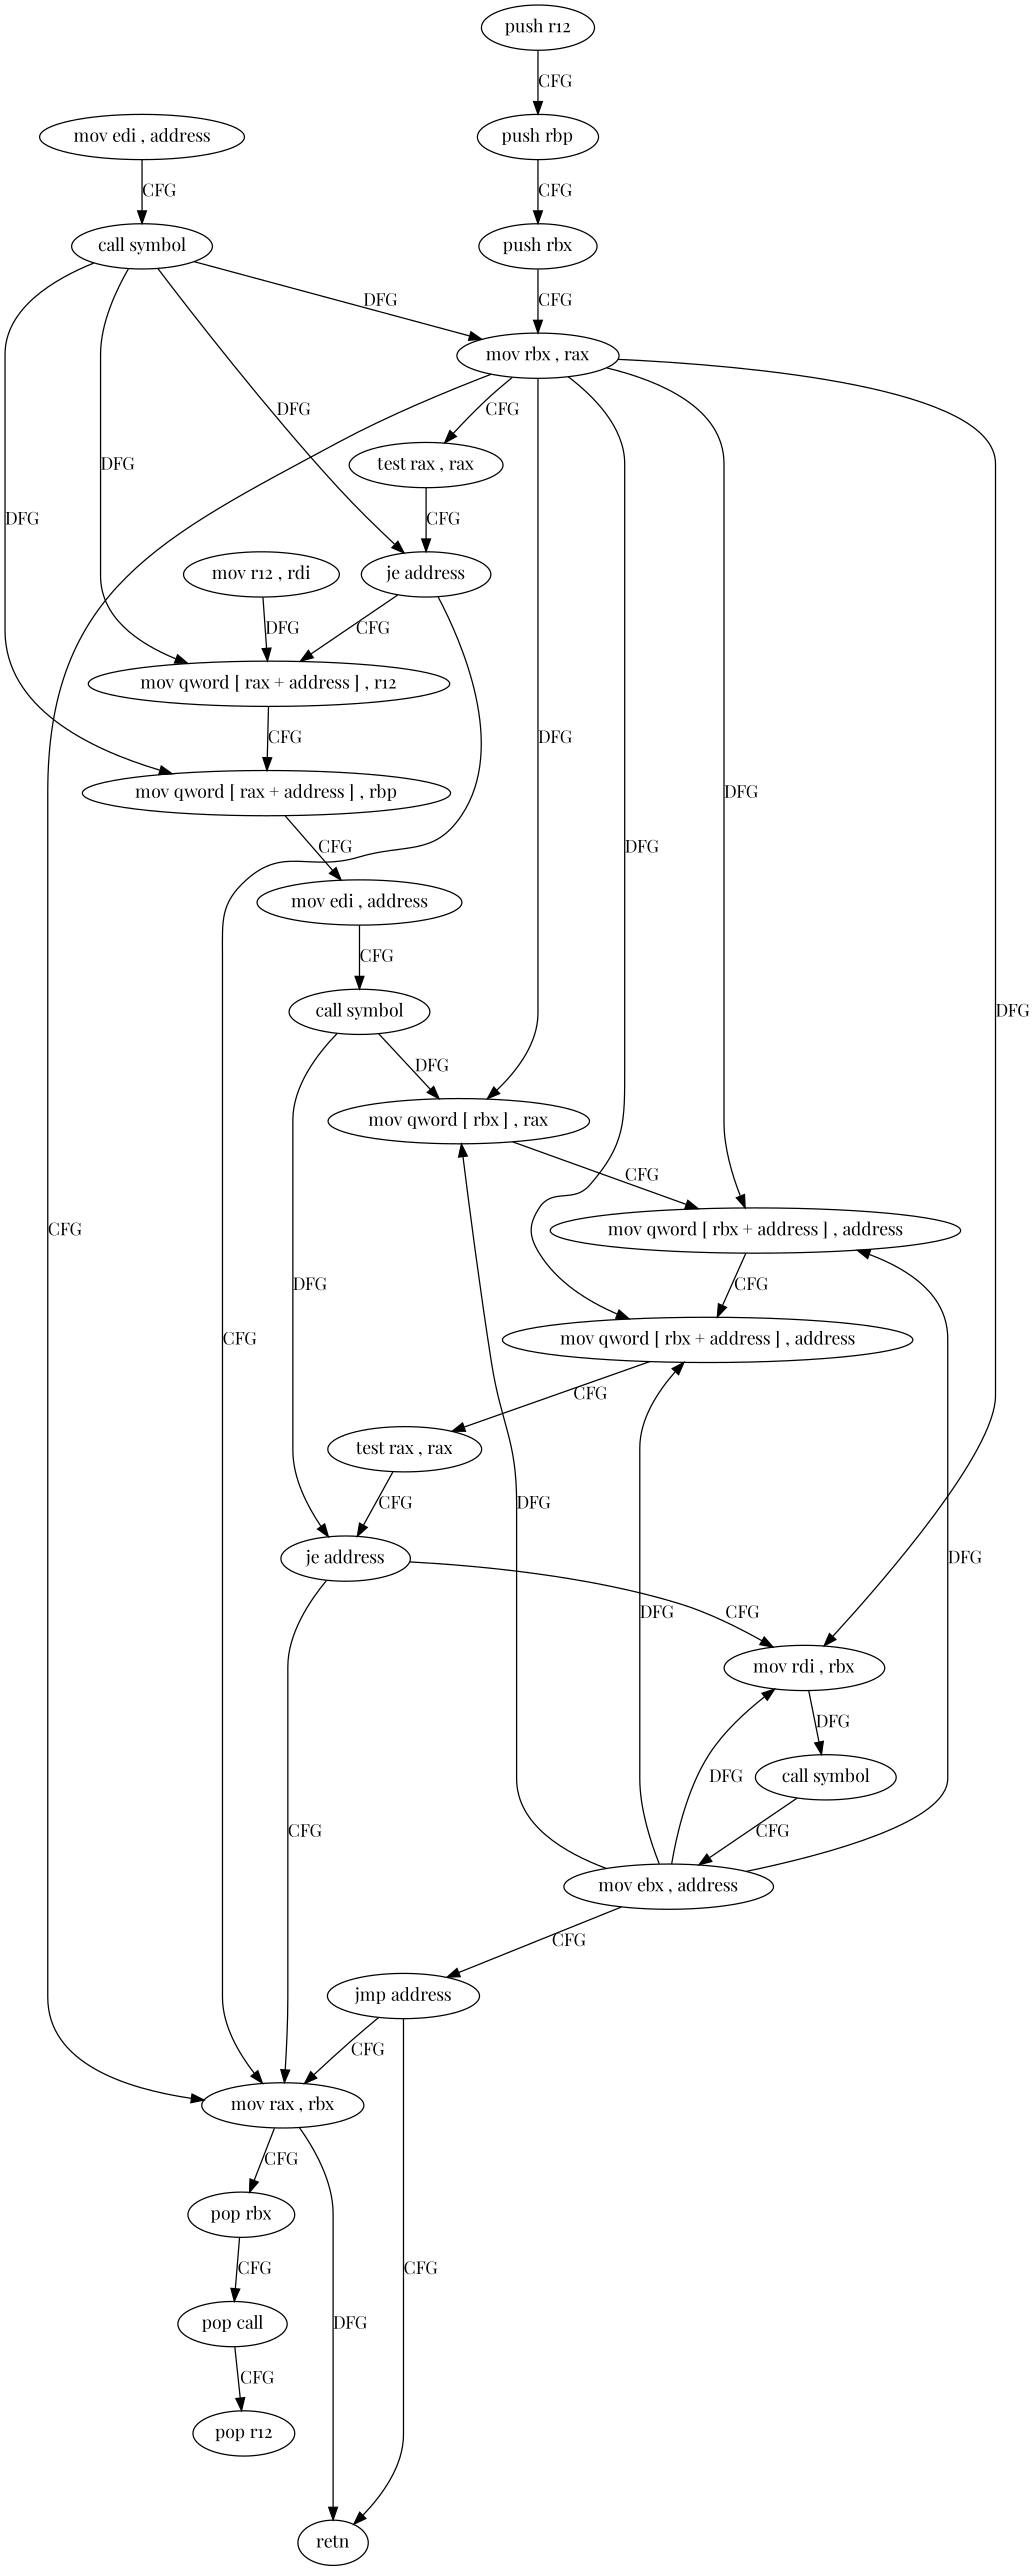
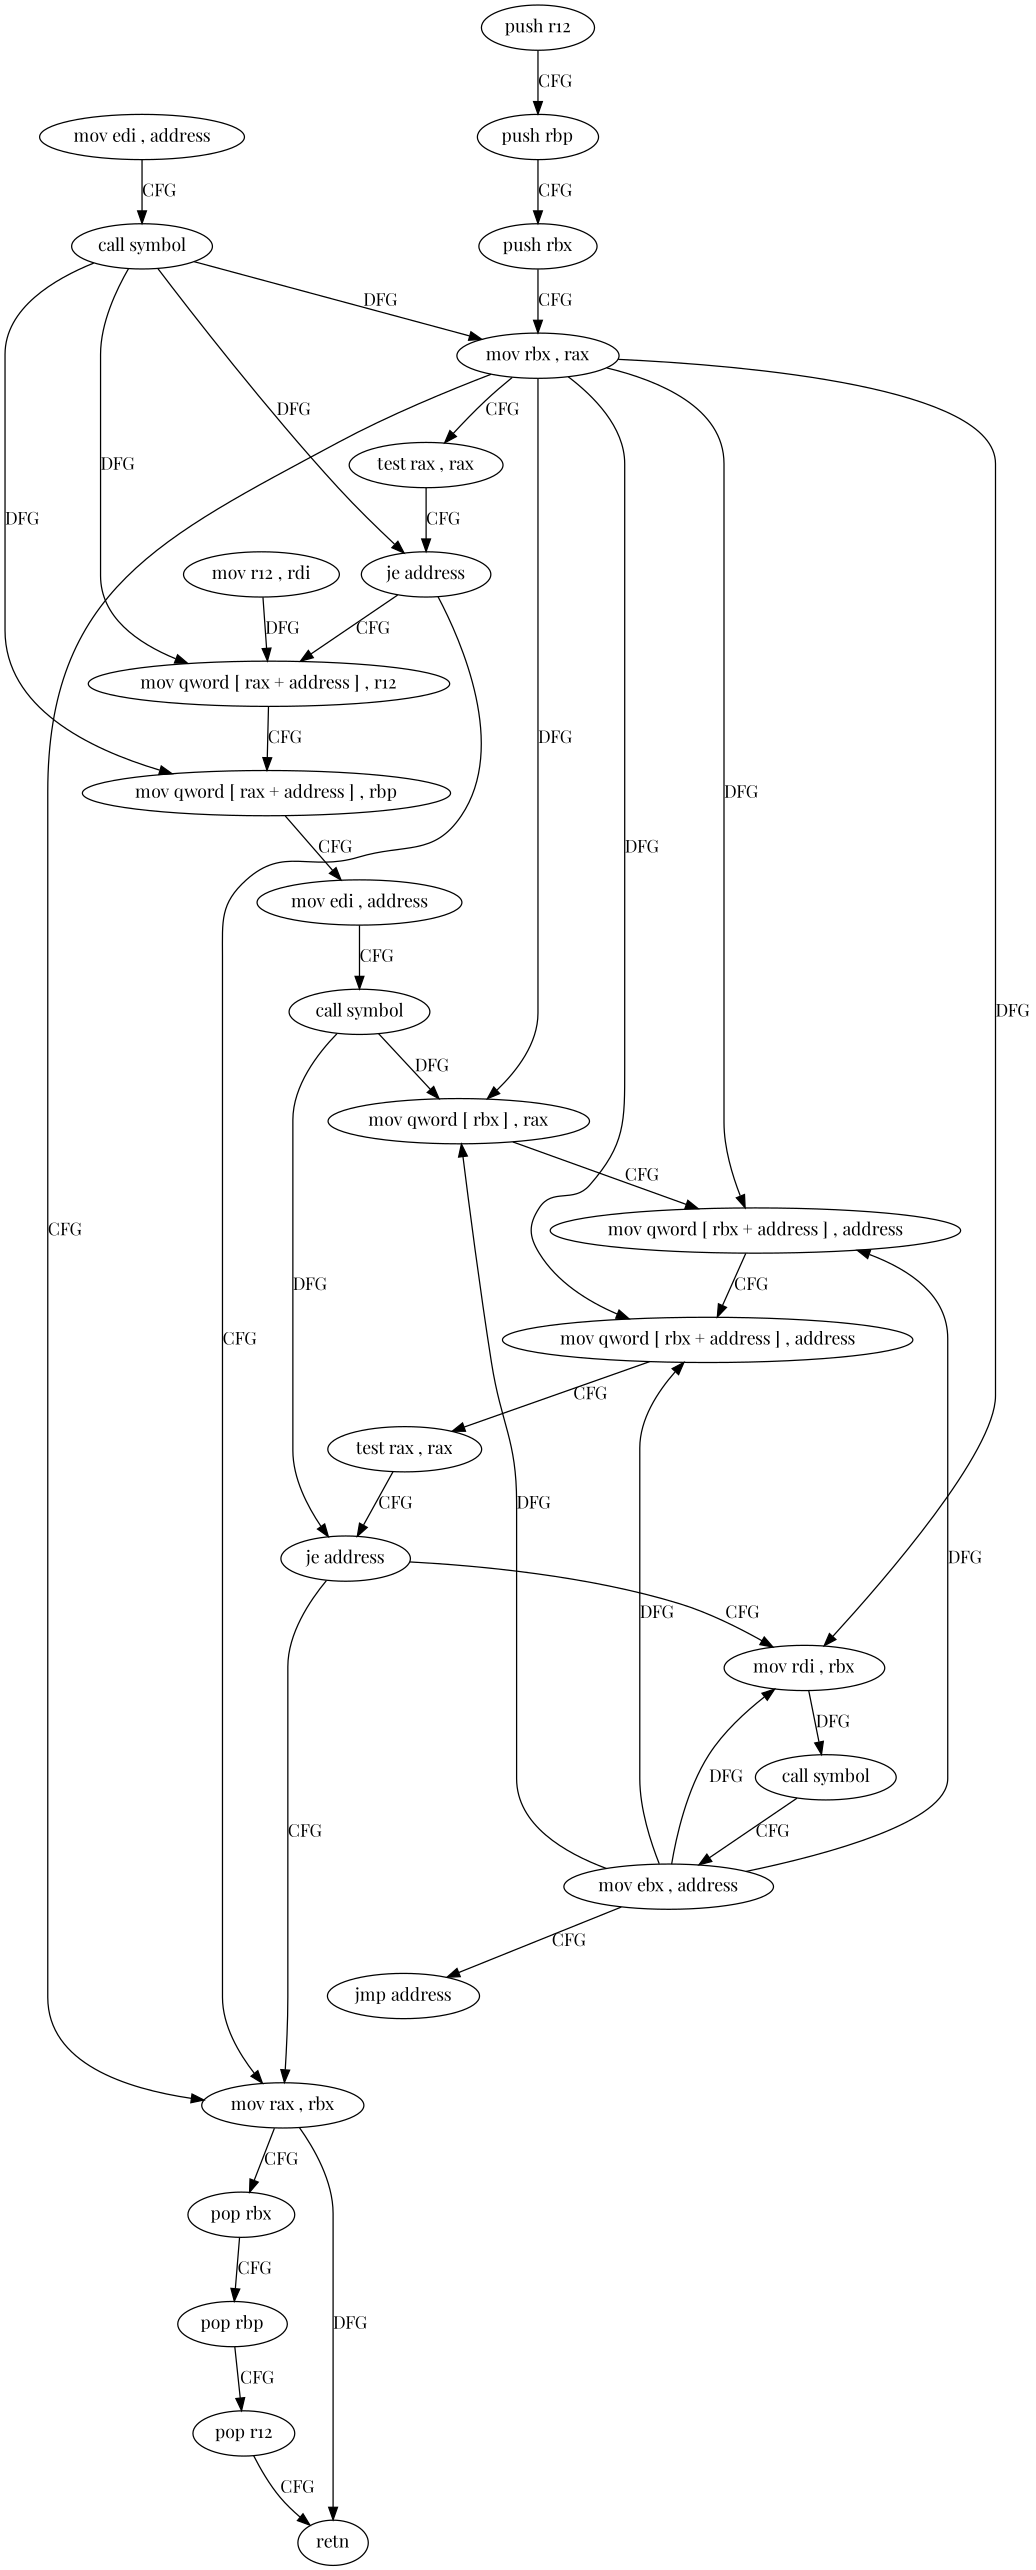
(346, 2046) -> none
(403, 2273) -> (274, 2489)
(233, 2324) -> (233, 2324)
